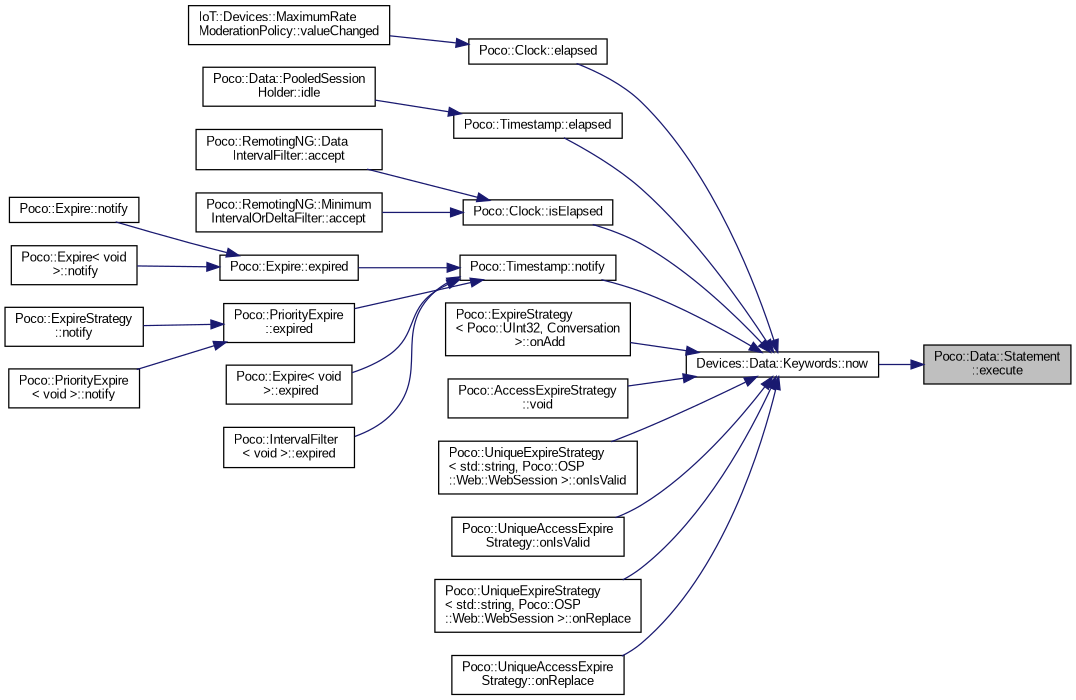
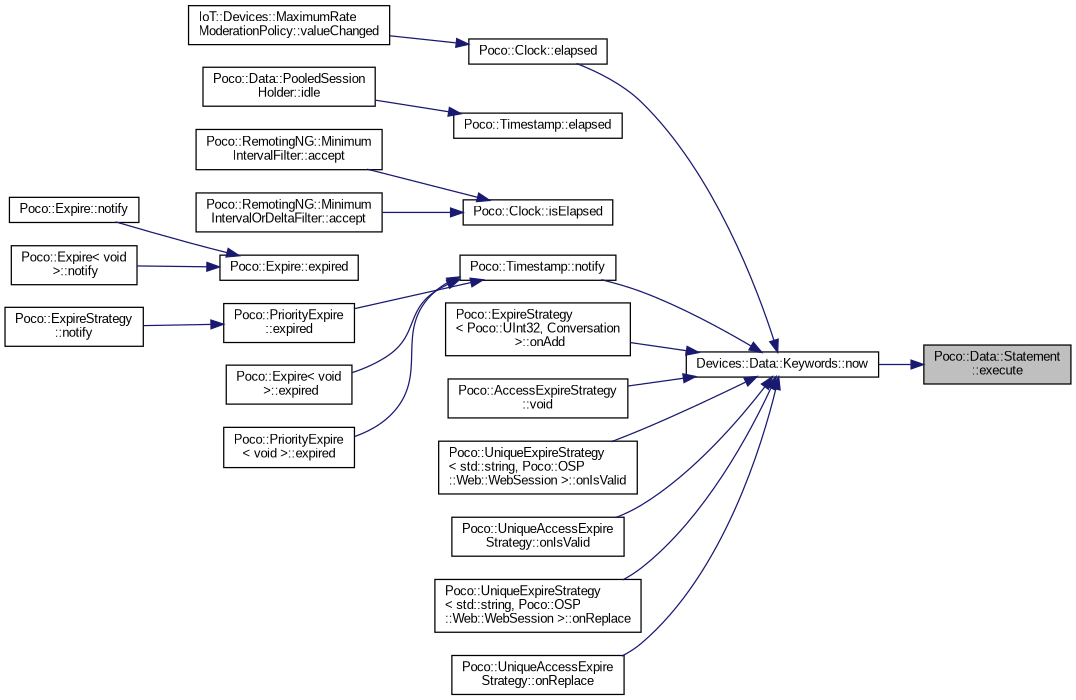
(289, 150) -> (289, 150)
(679, 226) -> none
(403, 268) -> none
(685, 273) -> none
(74, 388) -> none
(289, 447) -> (289, 447)
